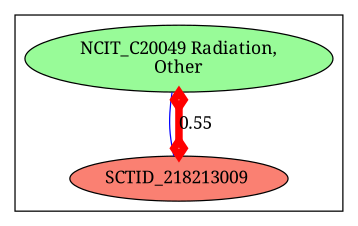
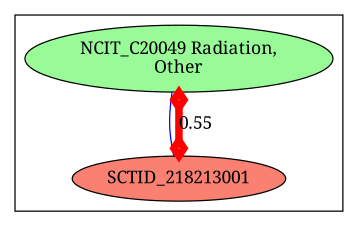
(179, 179) -> (179, 179)
